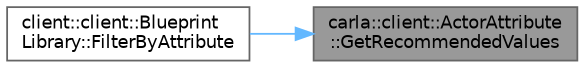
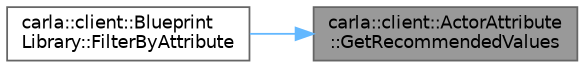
(128, 34) -> (128, 34)
